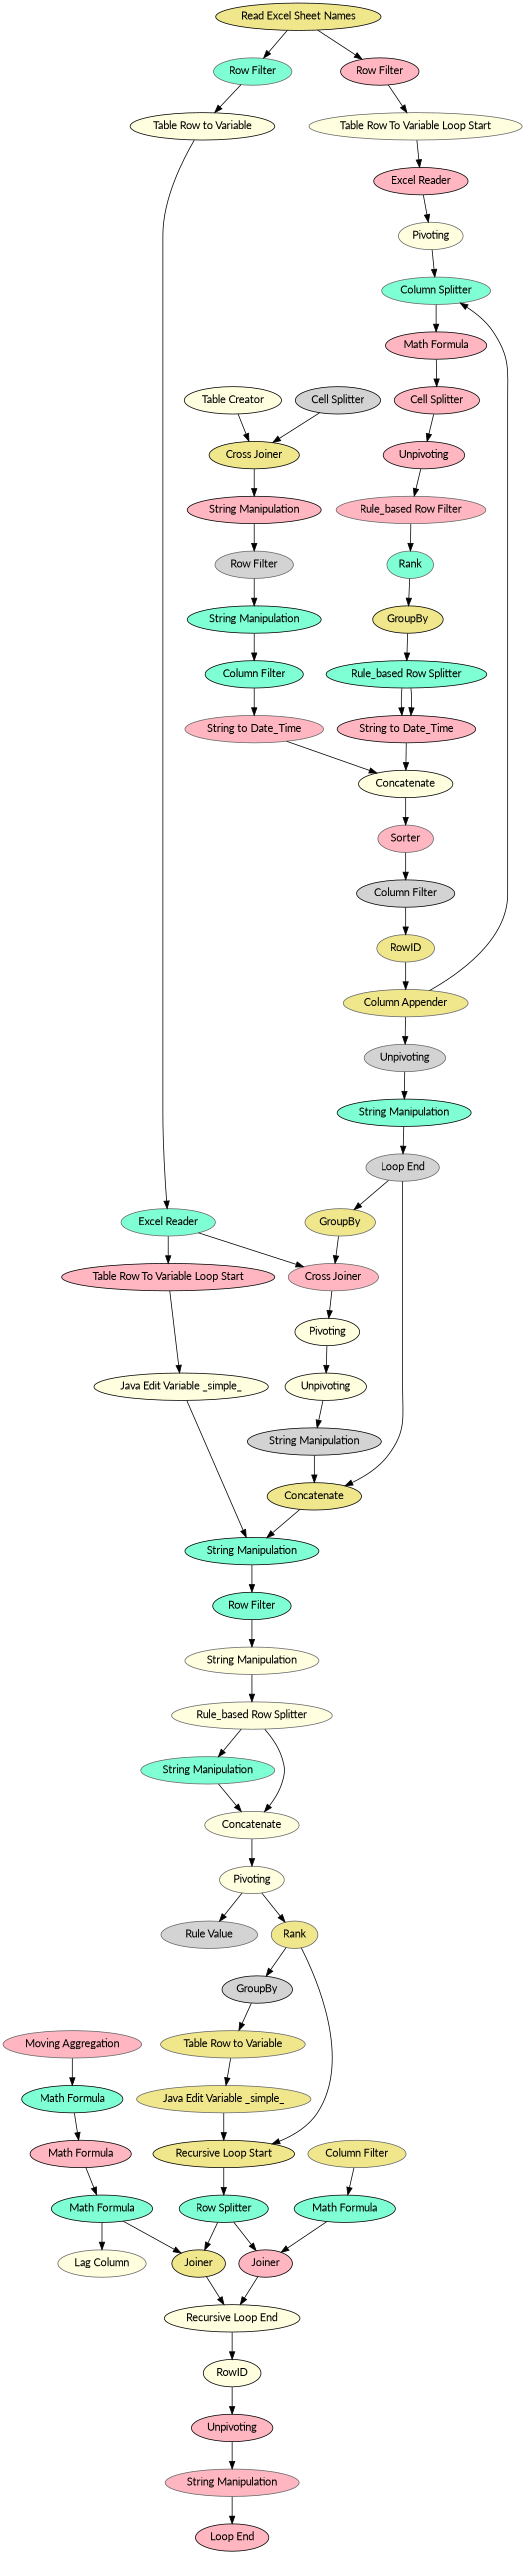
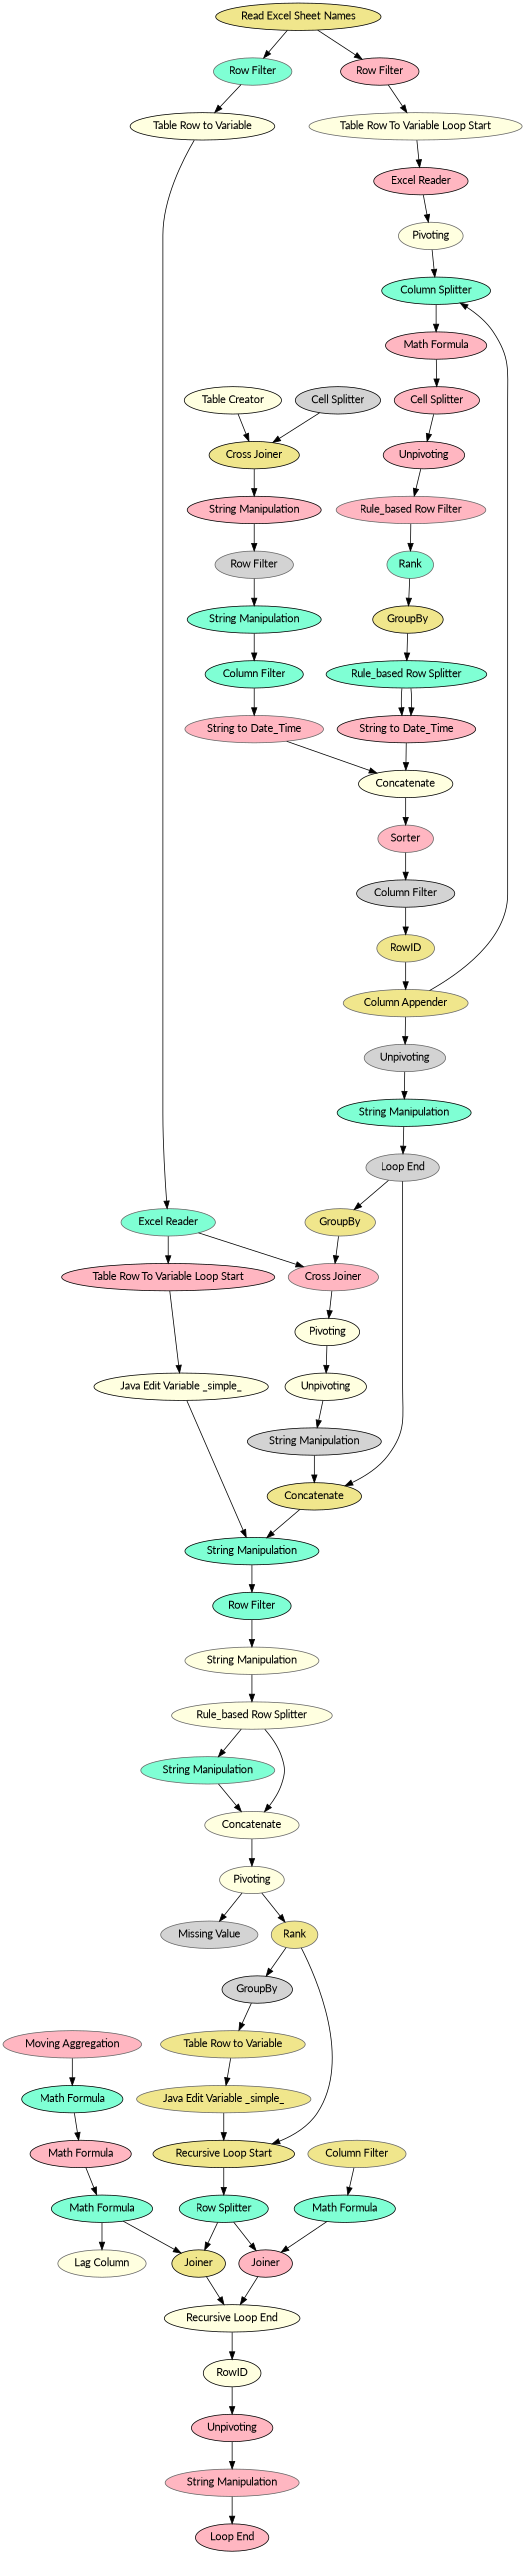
(436, 291) -> (436, 291)
(209, 1935) -> (209, 1935)
